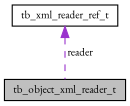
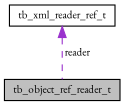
(65, 90) -> (62, 90)
